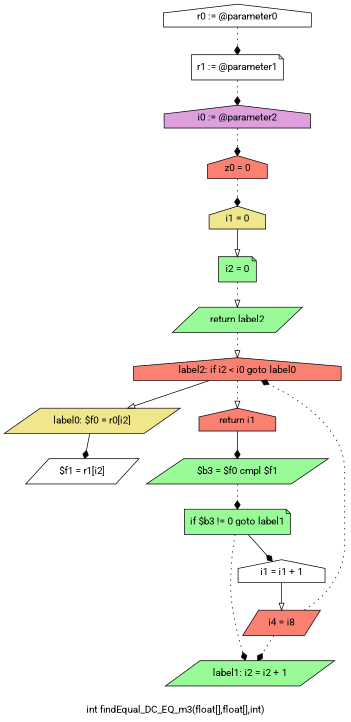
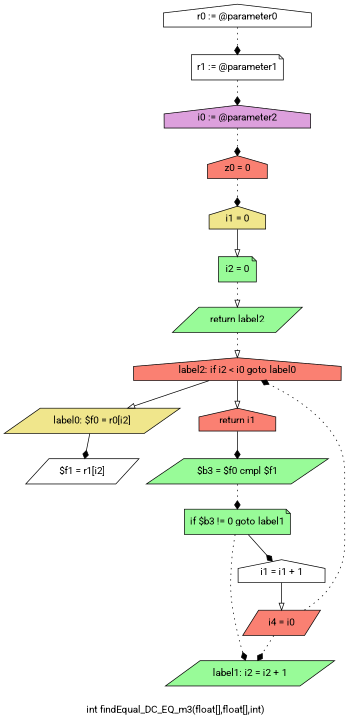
(237, 391) -> (237, 391)
(282, 623) -> (282, 623)
